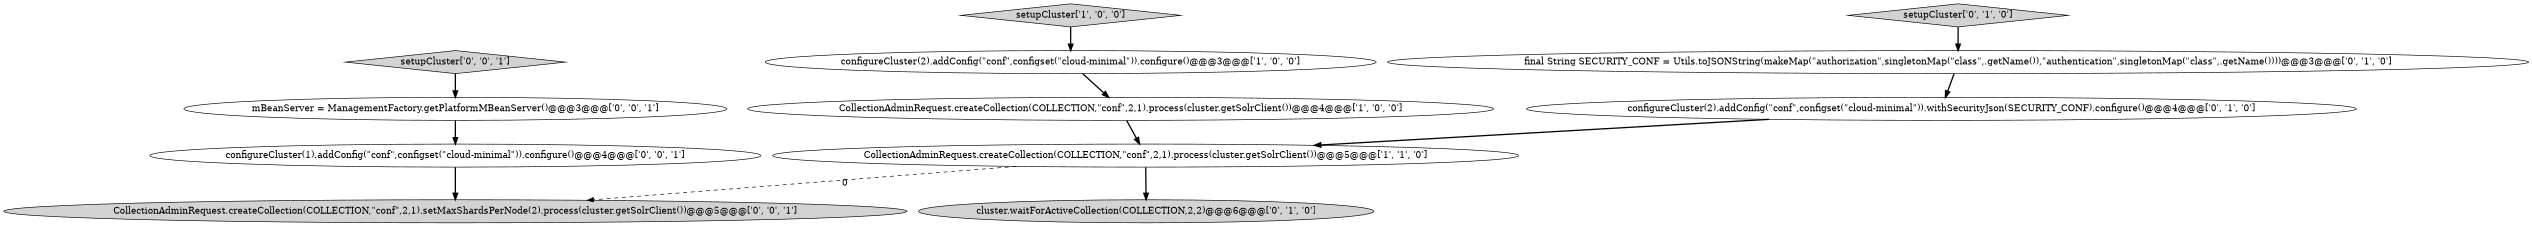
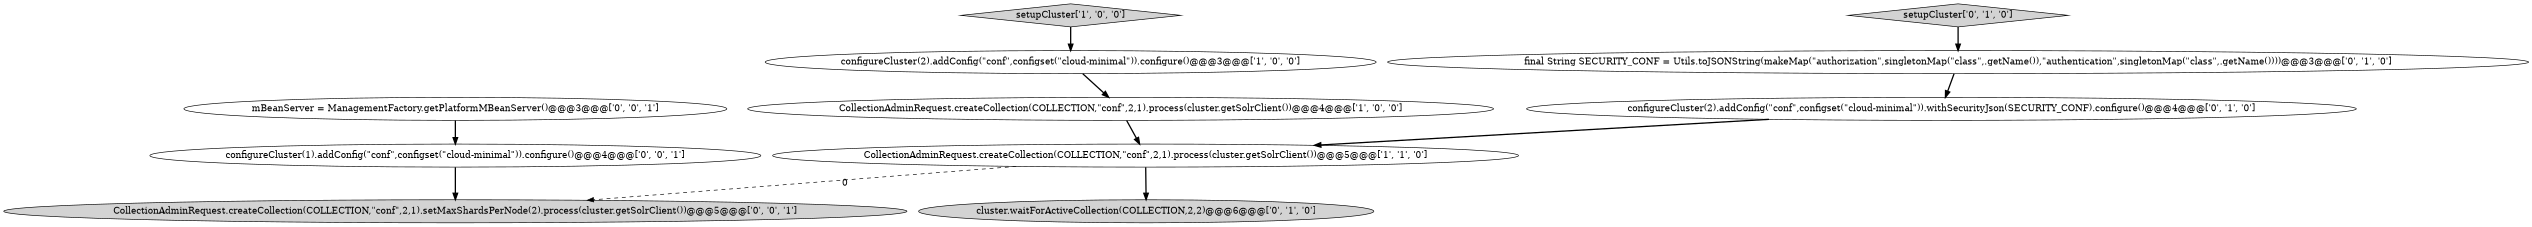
(455, 62) -> none
